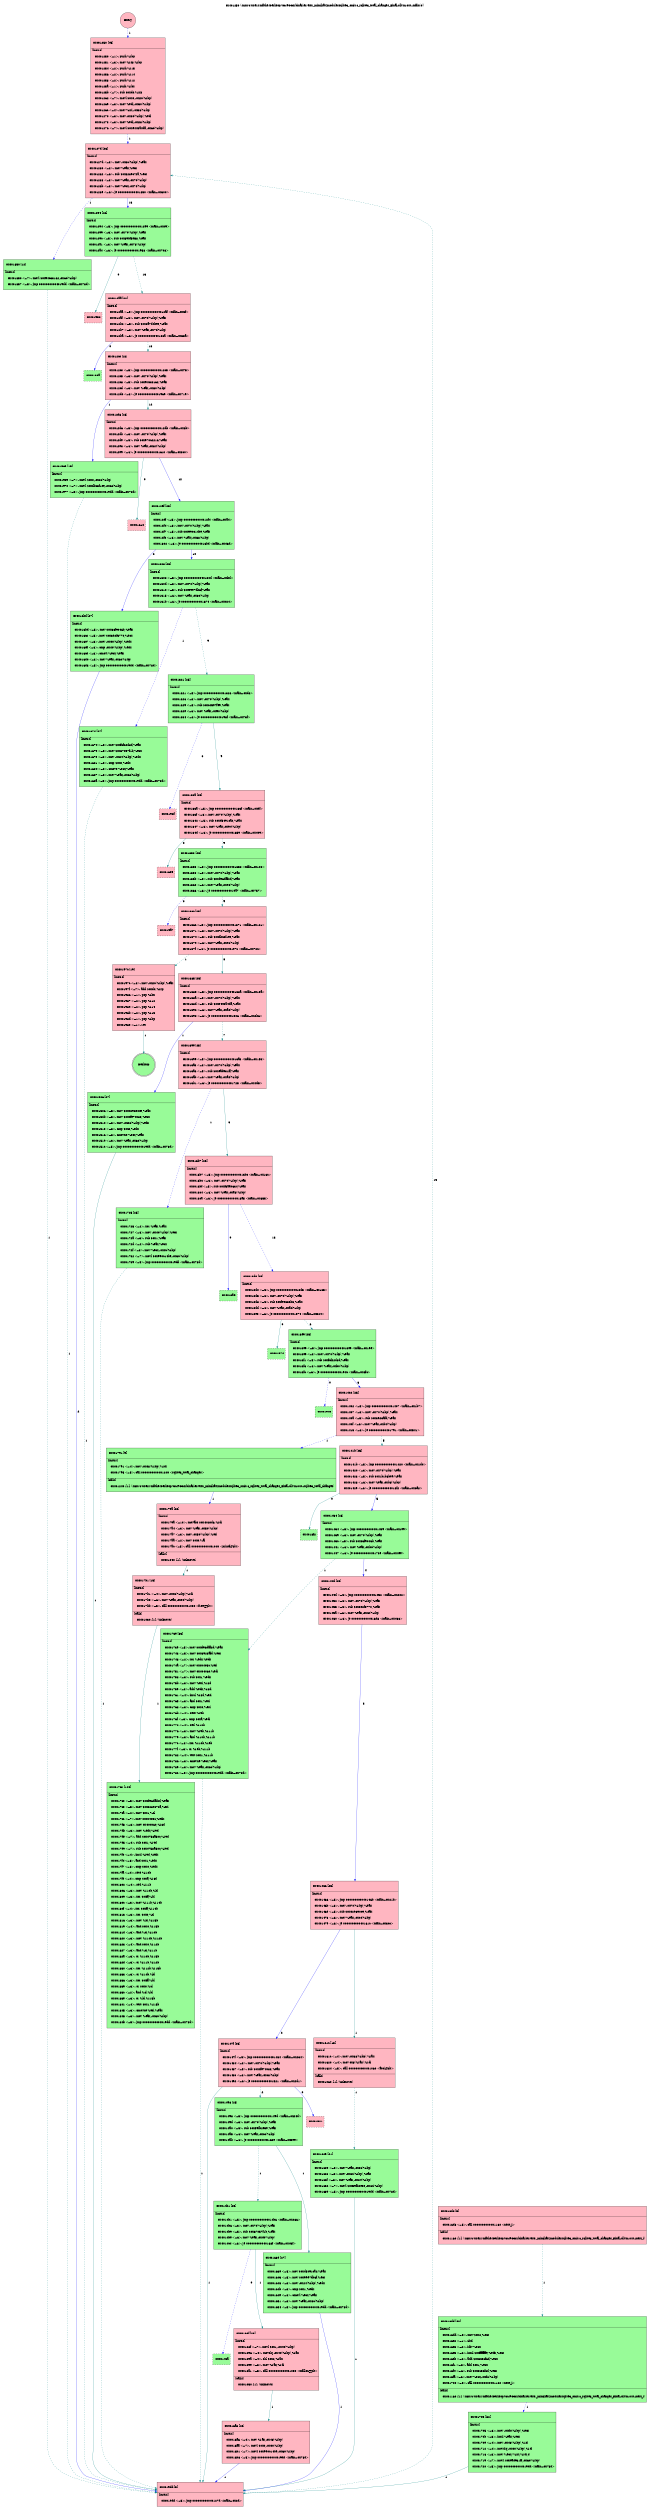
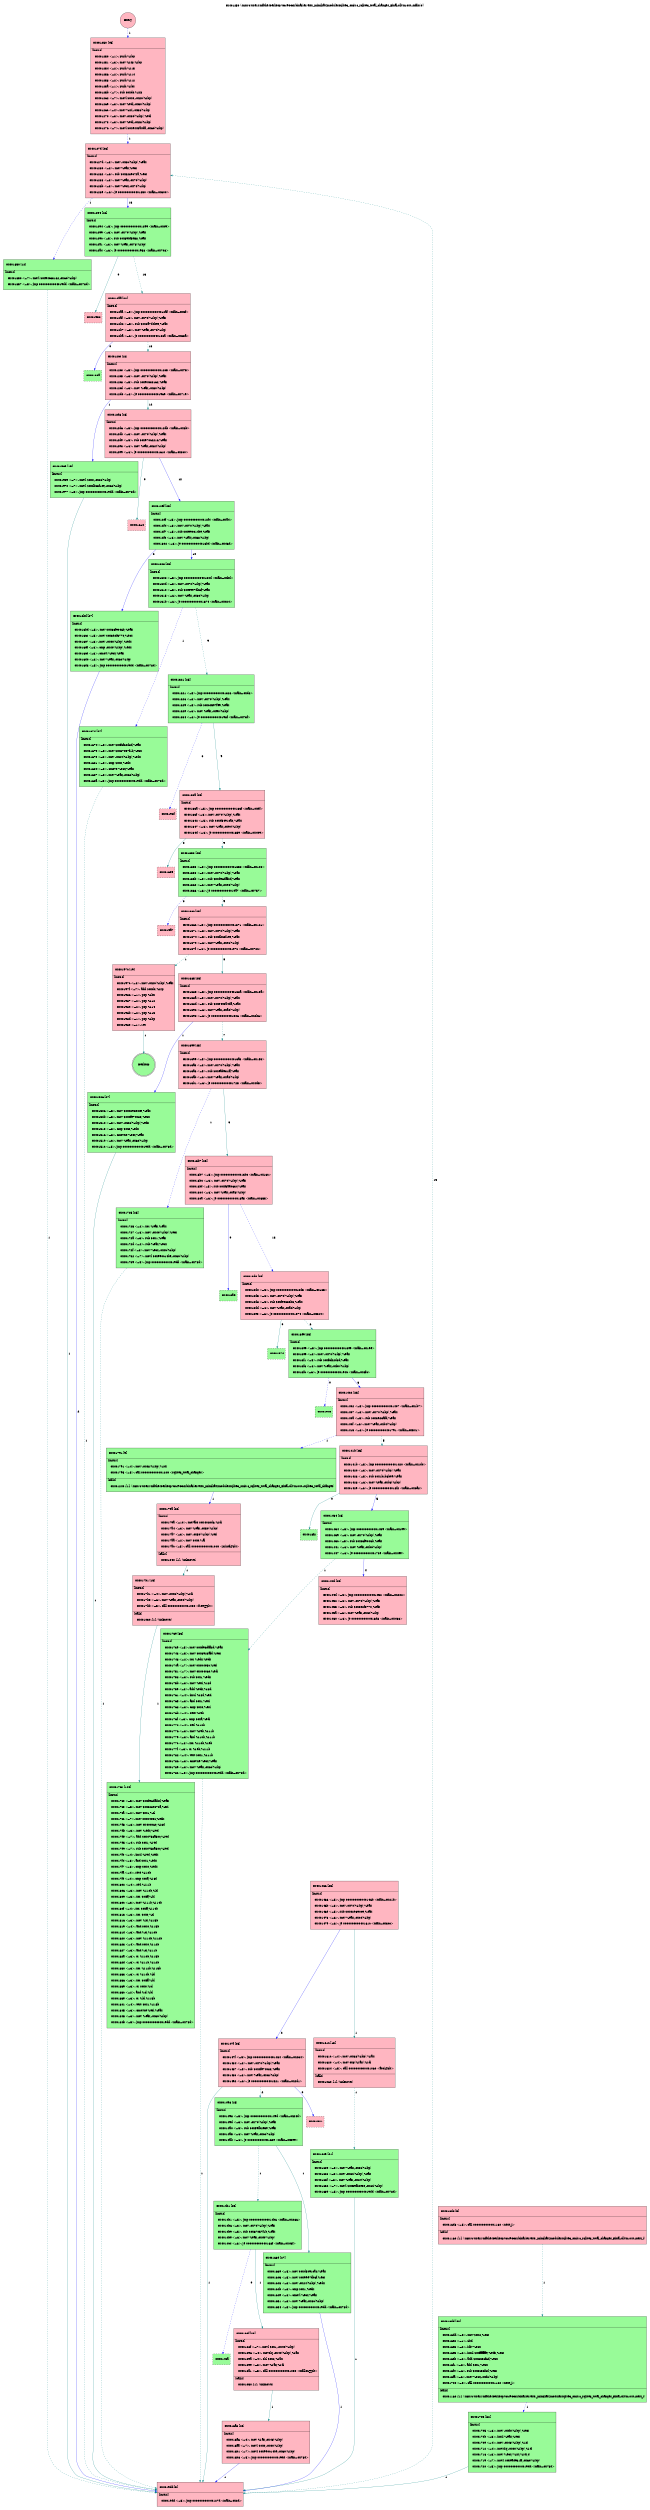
(68, 1527) -> (68, 1527)
(359, 1752) -> none
